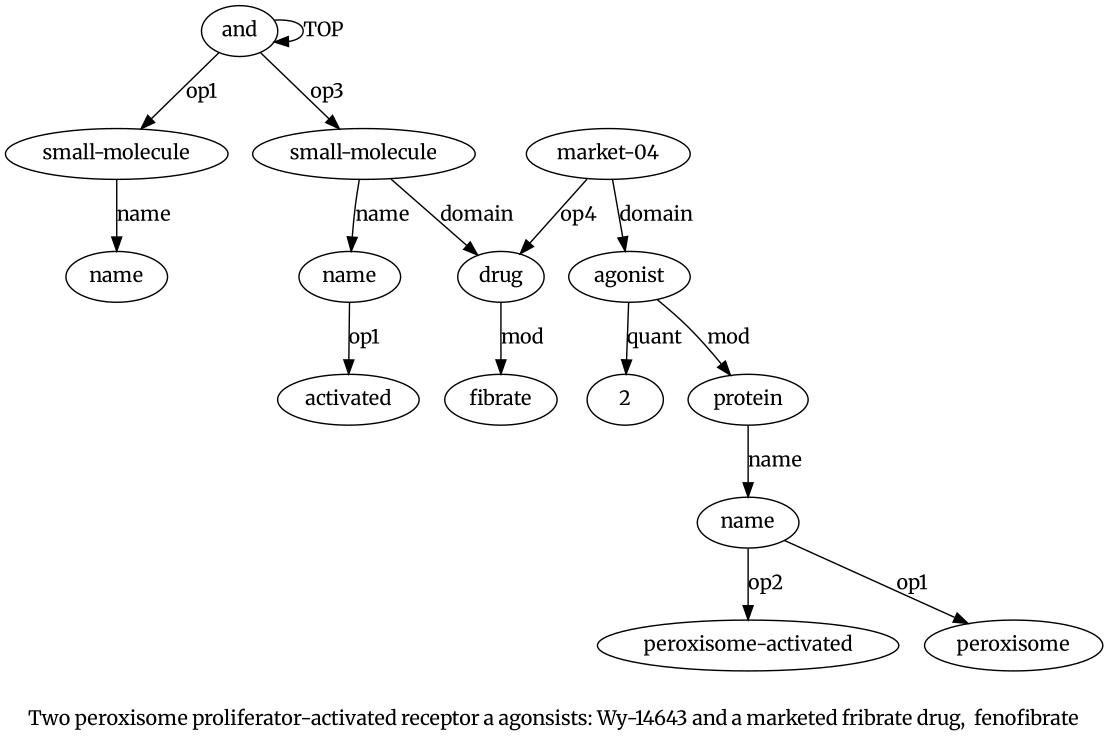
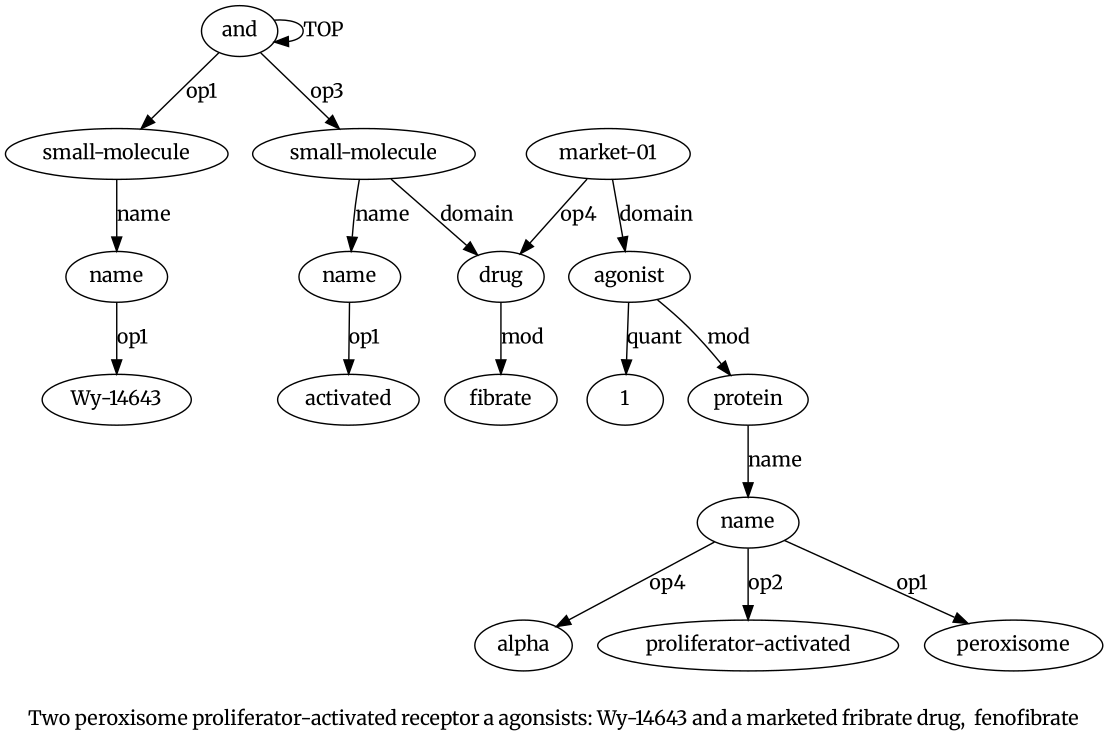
(608, 154) -> (608, 154)
none -> (117, 400)
(625, 400) -> (625, 400)
none -> (524, 646)
(748, 646) -> (748, 646)
